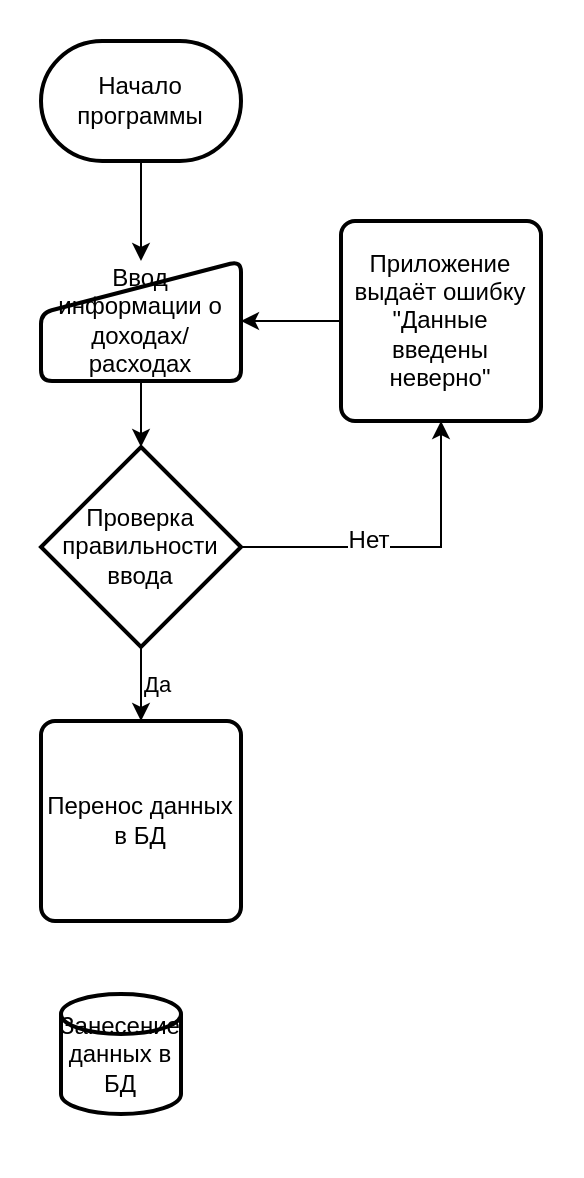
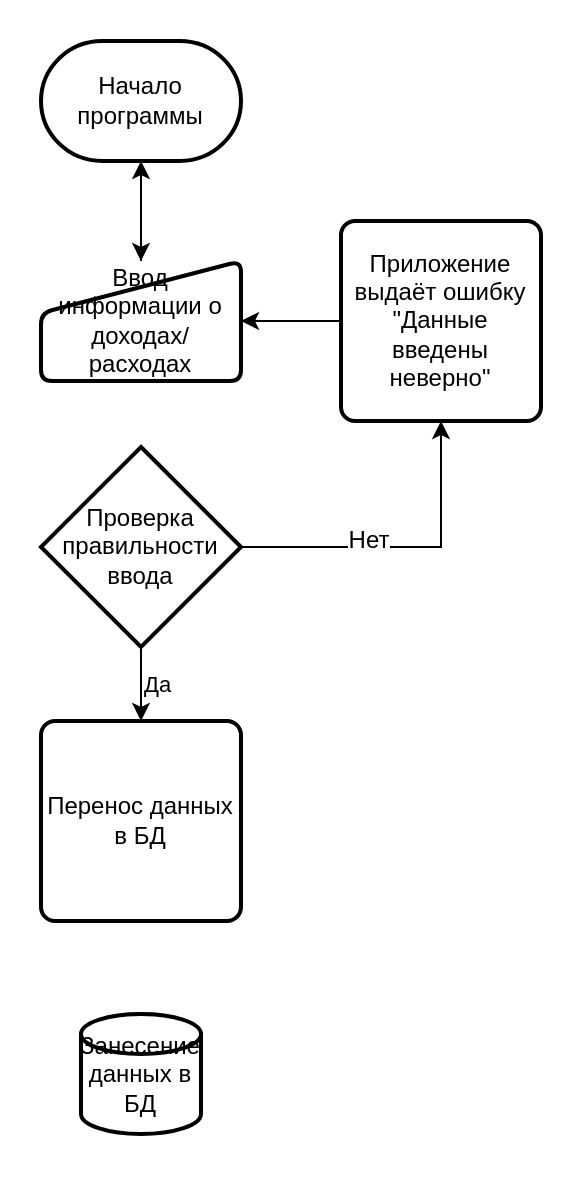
(141, 421) -> (141, 260)
(121, 1054) -> (141, 1074)
